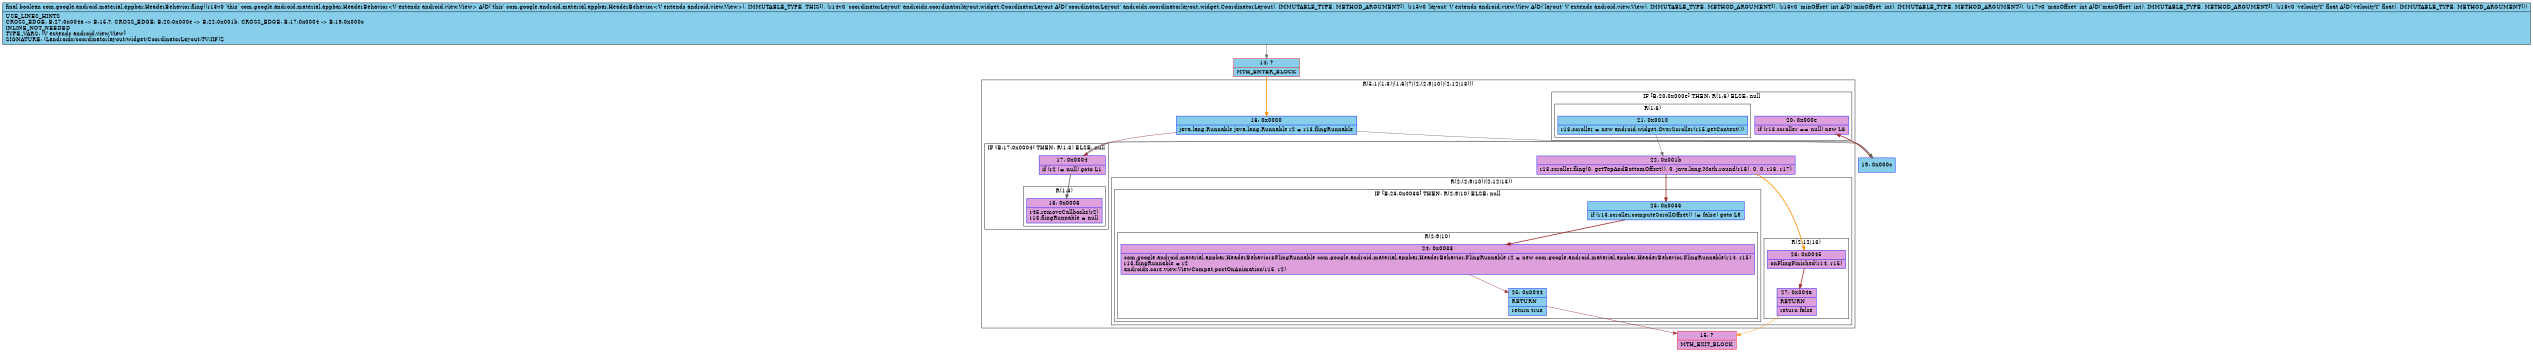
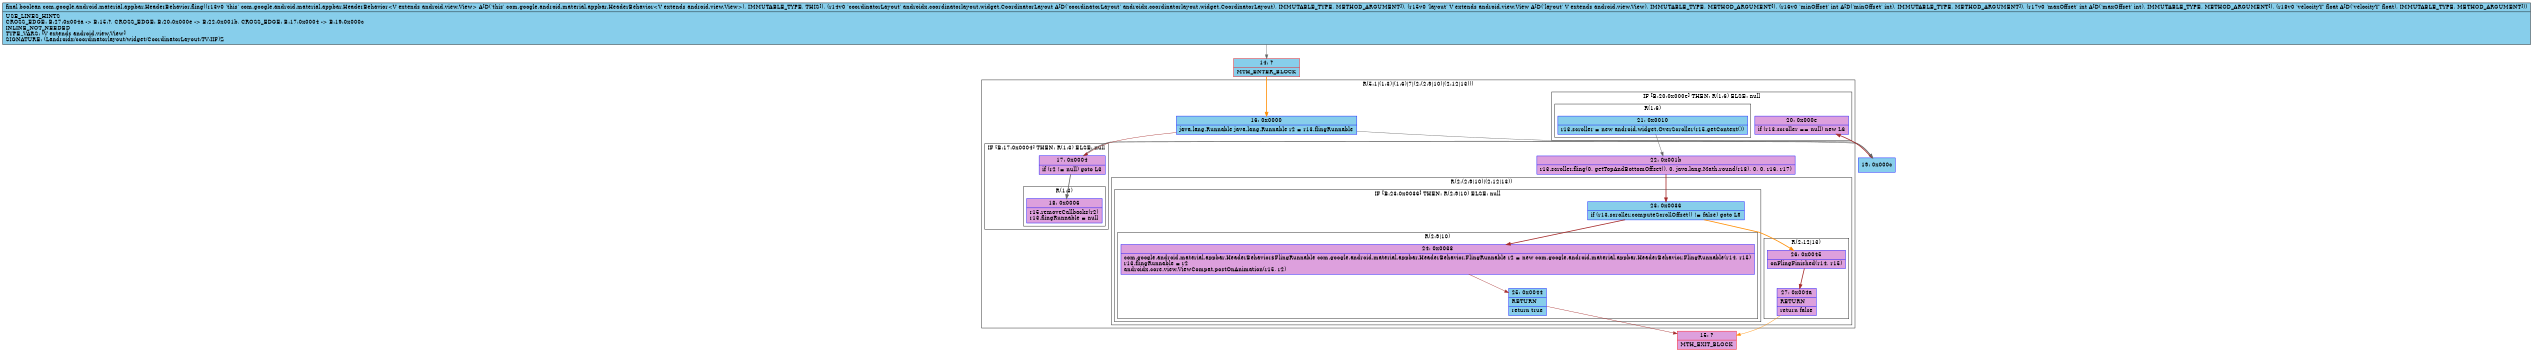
(1072, 170) -> (1072, 170)
(1787, 205) -> (1749, 230)
(1064, 212) -> (1064, 212)
